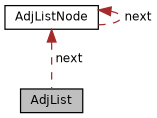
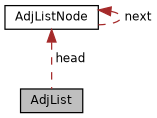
(67, 59) -> (69, 59)
